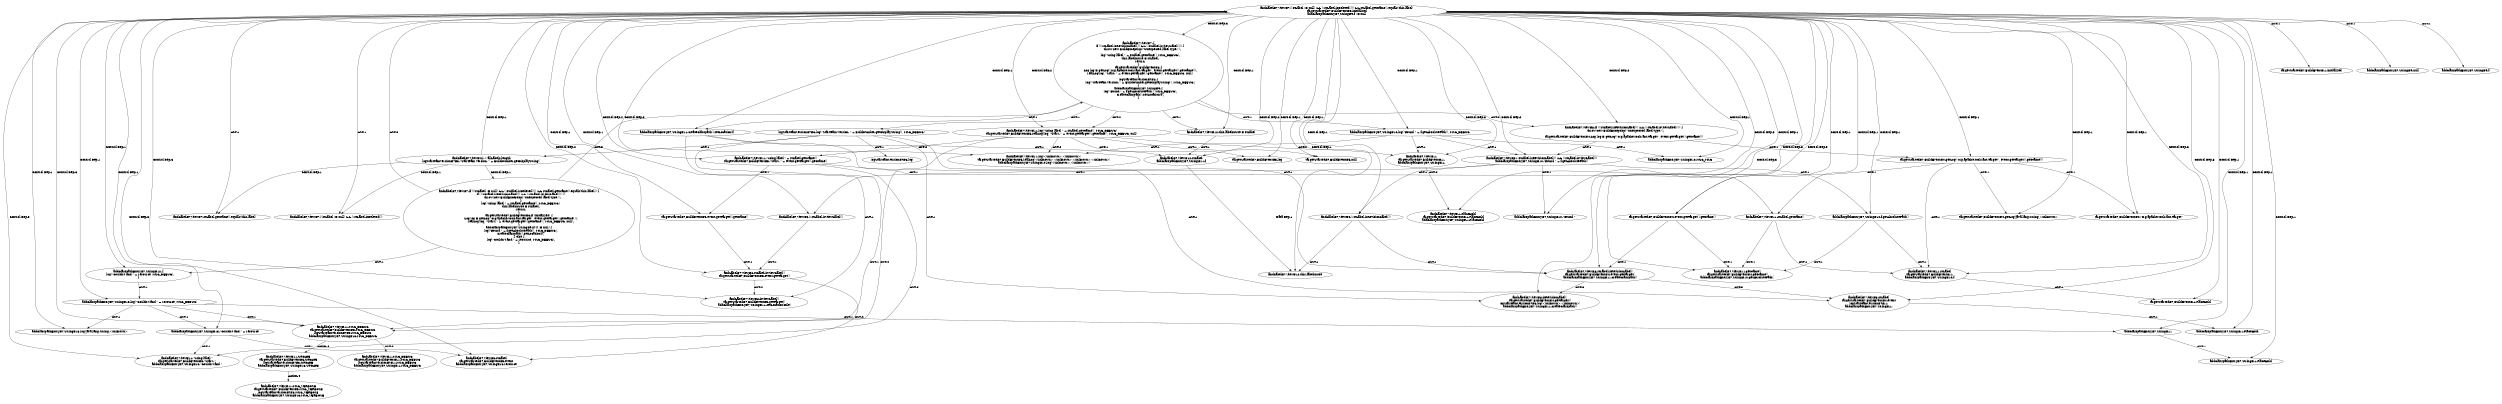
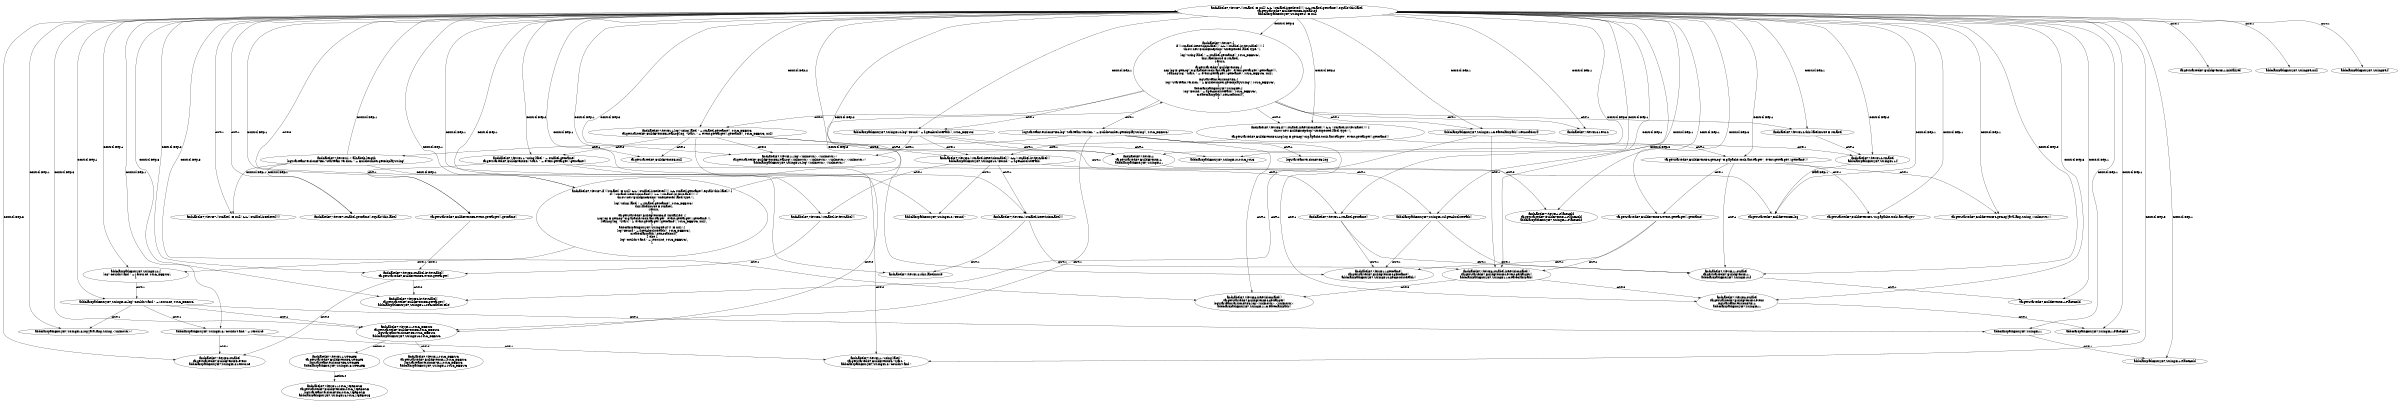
none -> (1588, 132)
(1237, 218) -> (1805, 175)
